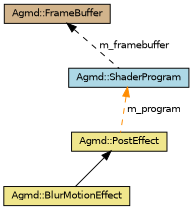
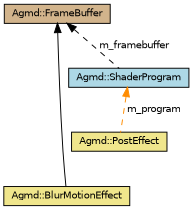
(90, 172) -> (61, 110)
